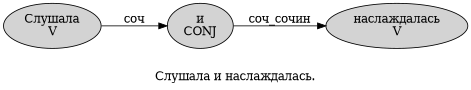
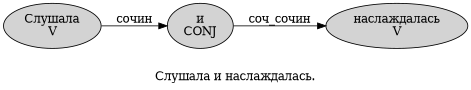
(134, 20) -> (134, 20)
